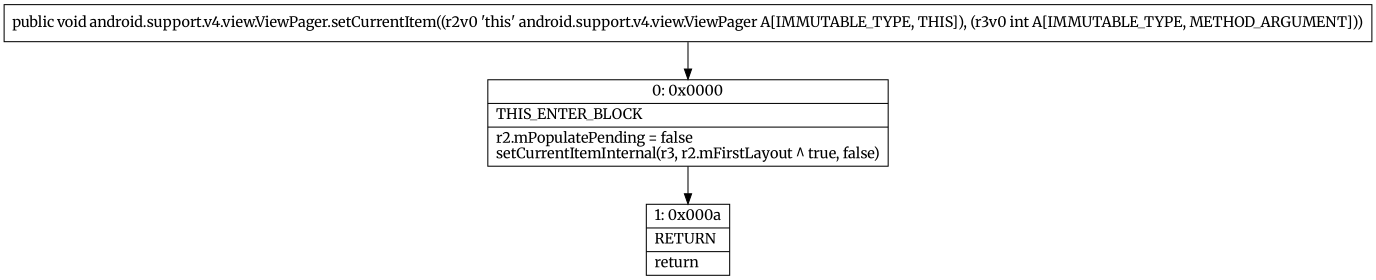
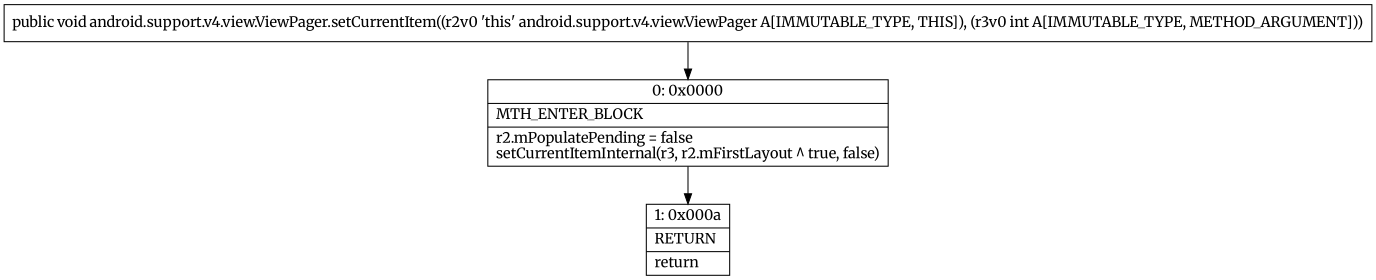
(569, 115) -> (570, 115)
